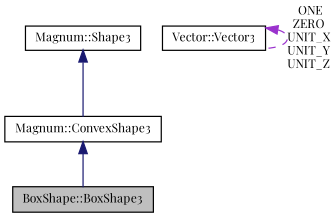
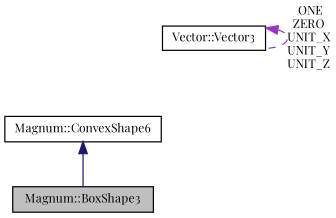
(83, 38) -> none
(83, 129) -> (83, 129)
(83, 199) -> (83, 199)
